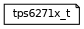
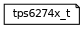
(42, 14) -> (42, 14)
